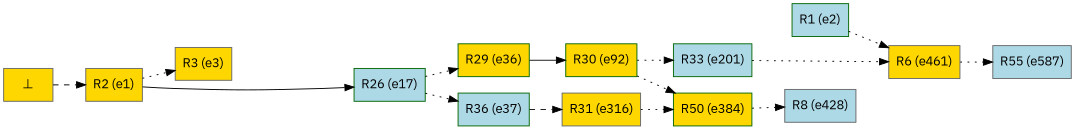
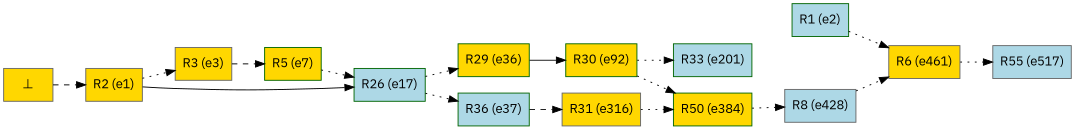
(816, 61) -> (868, 86)
(1032, 62) -> (1032, 62)
none -> (293, 64)
